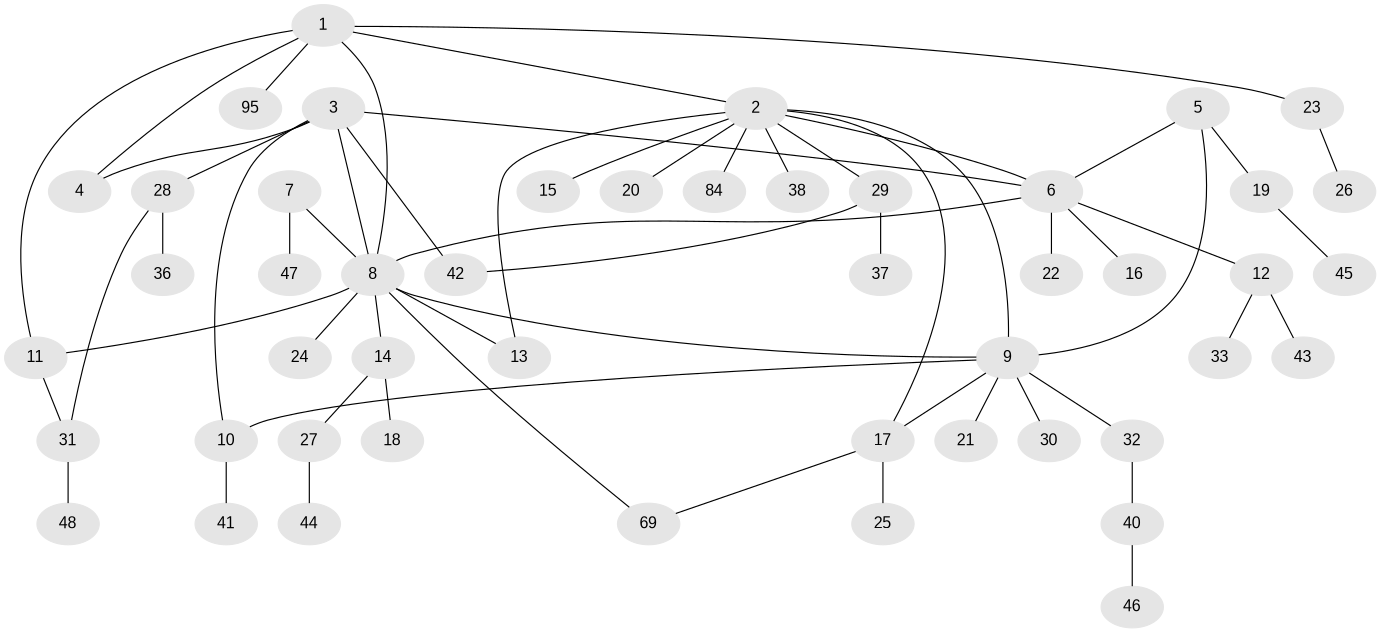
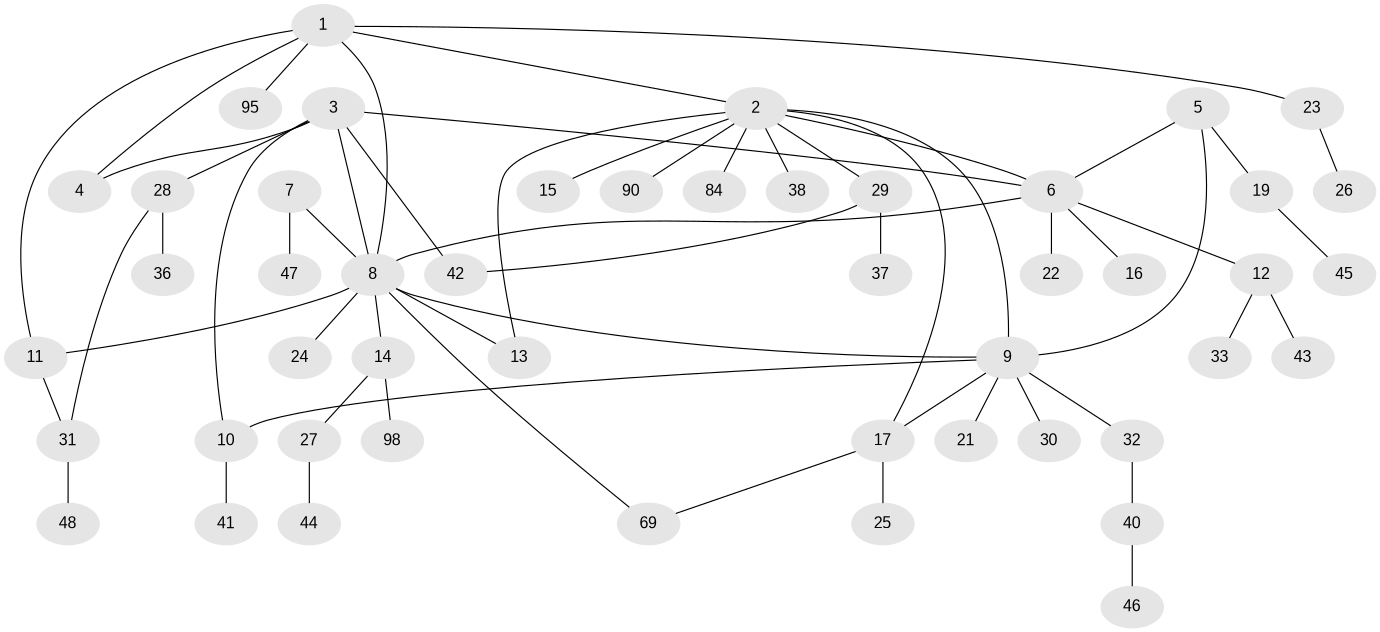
(631, 192) -> (631, 192)
(392, 441) -> (392, 441)
